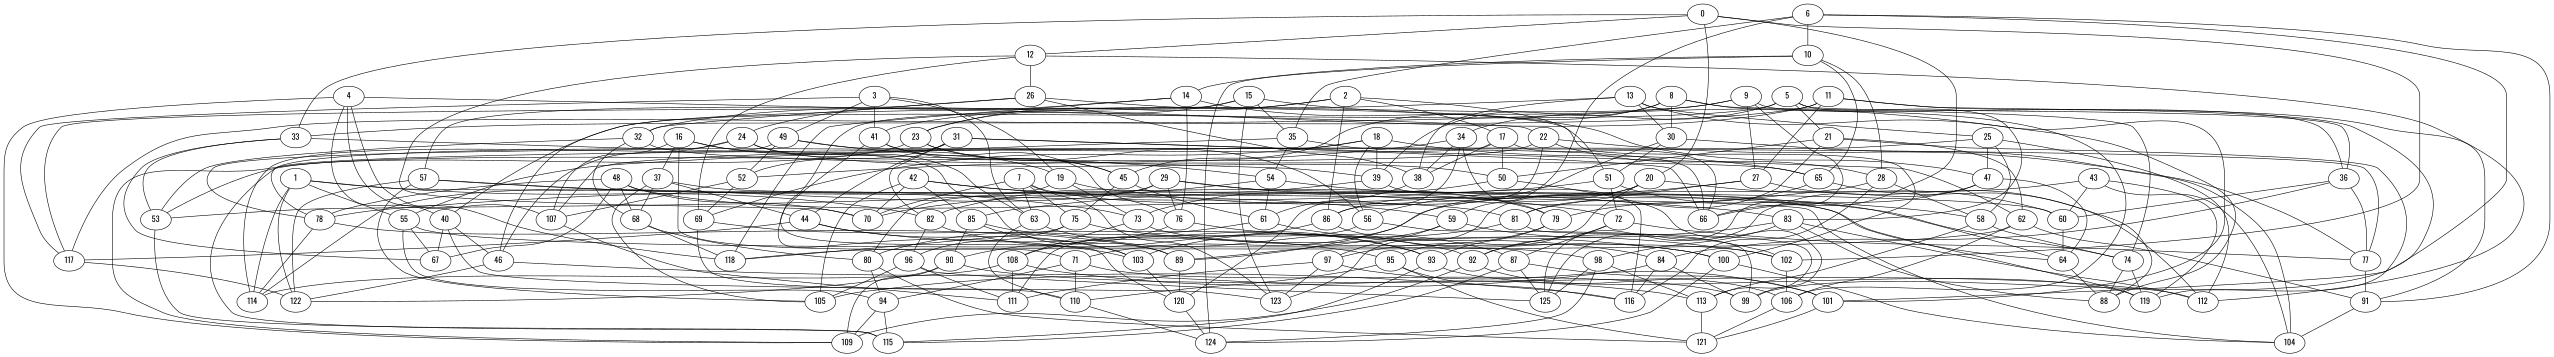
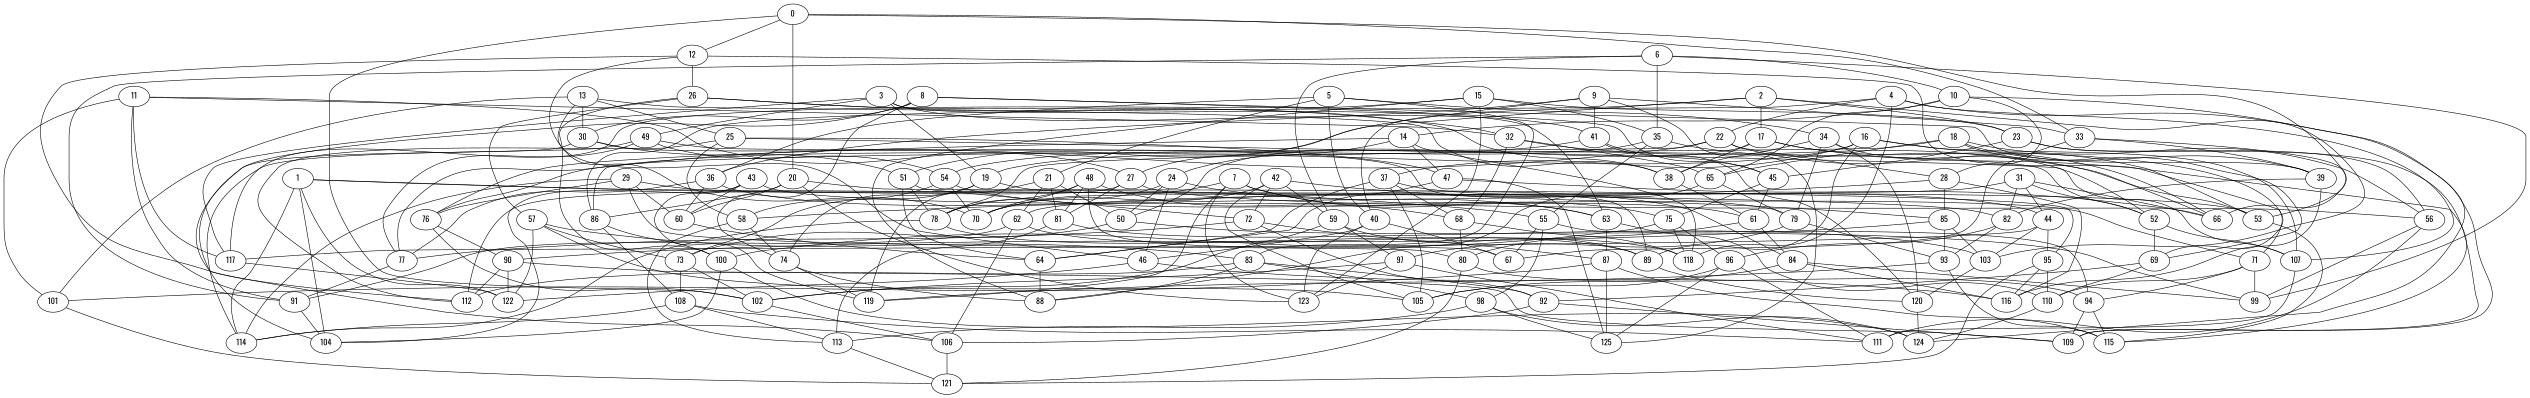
(1639, 272) -> (1079, 280)
